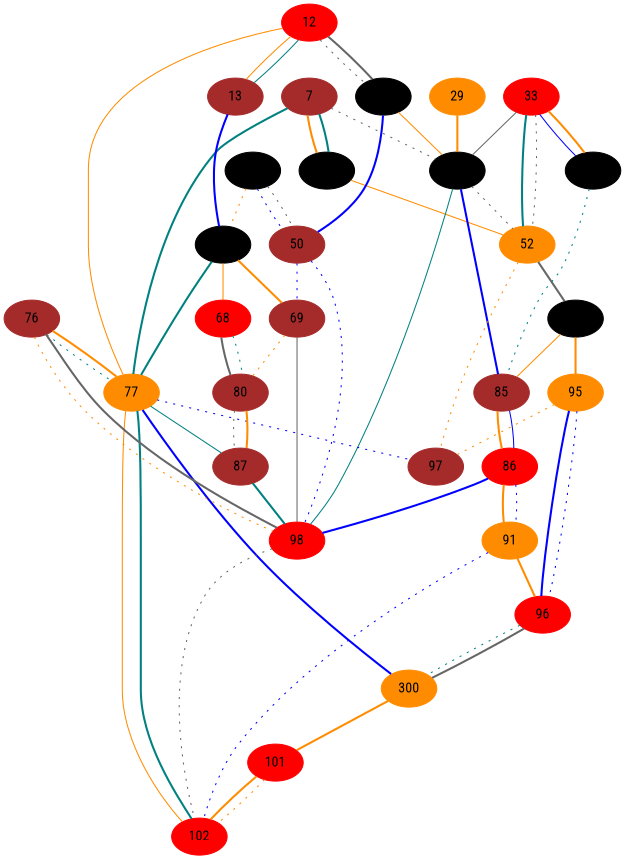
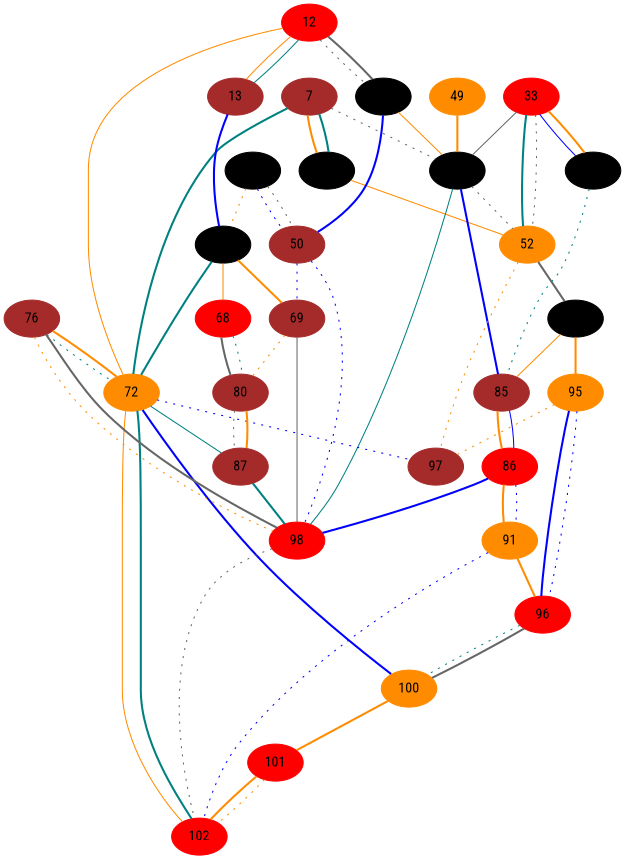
(457, 97) -> (457, 97)
(132, 393) -> (132, 393)
(409, 689) -> (409, 689)
